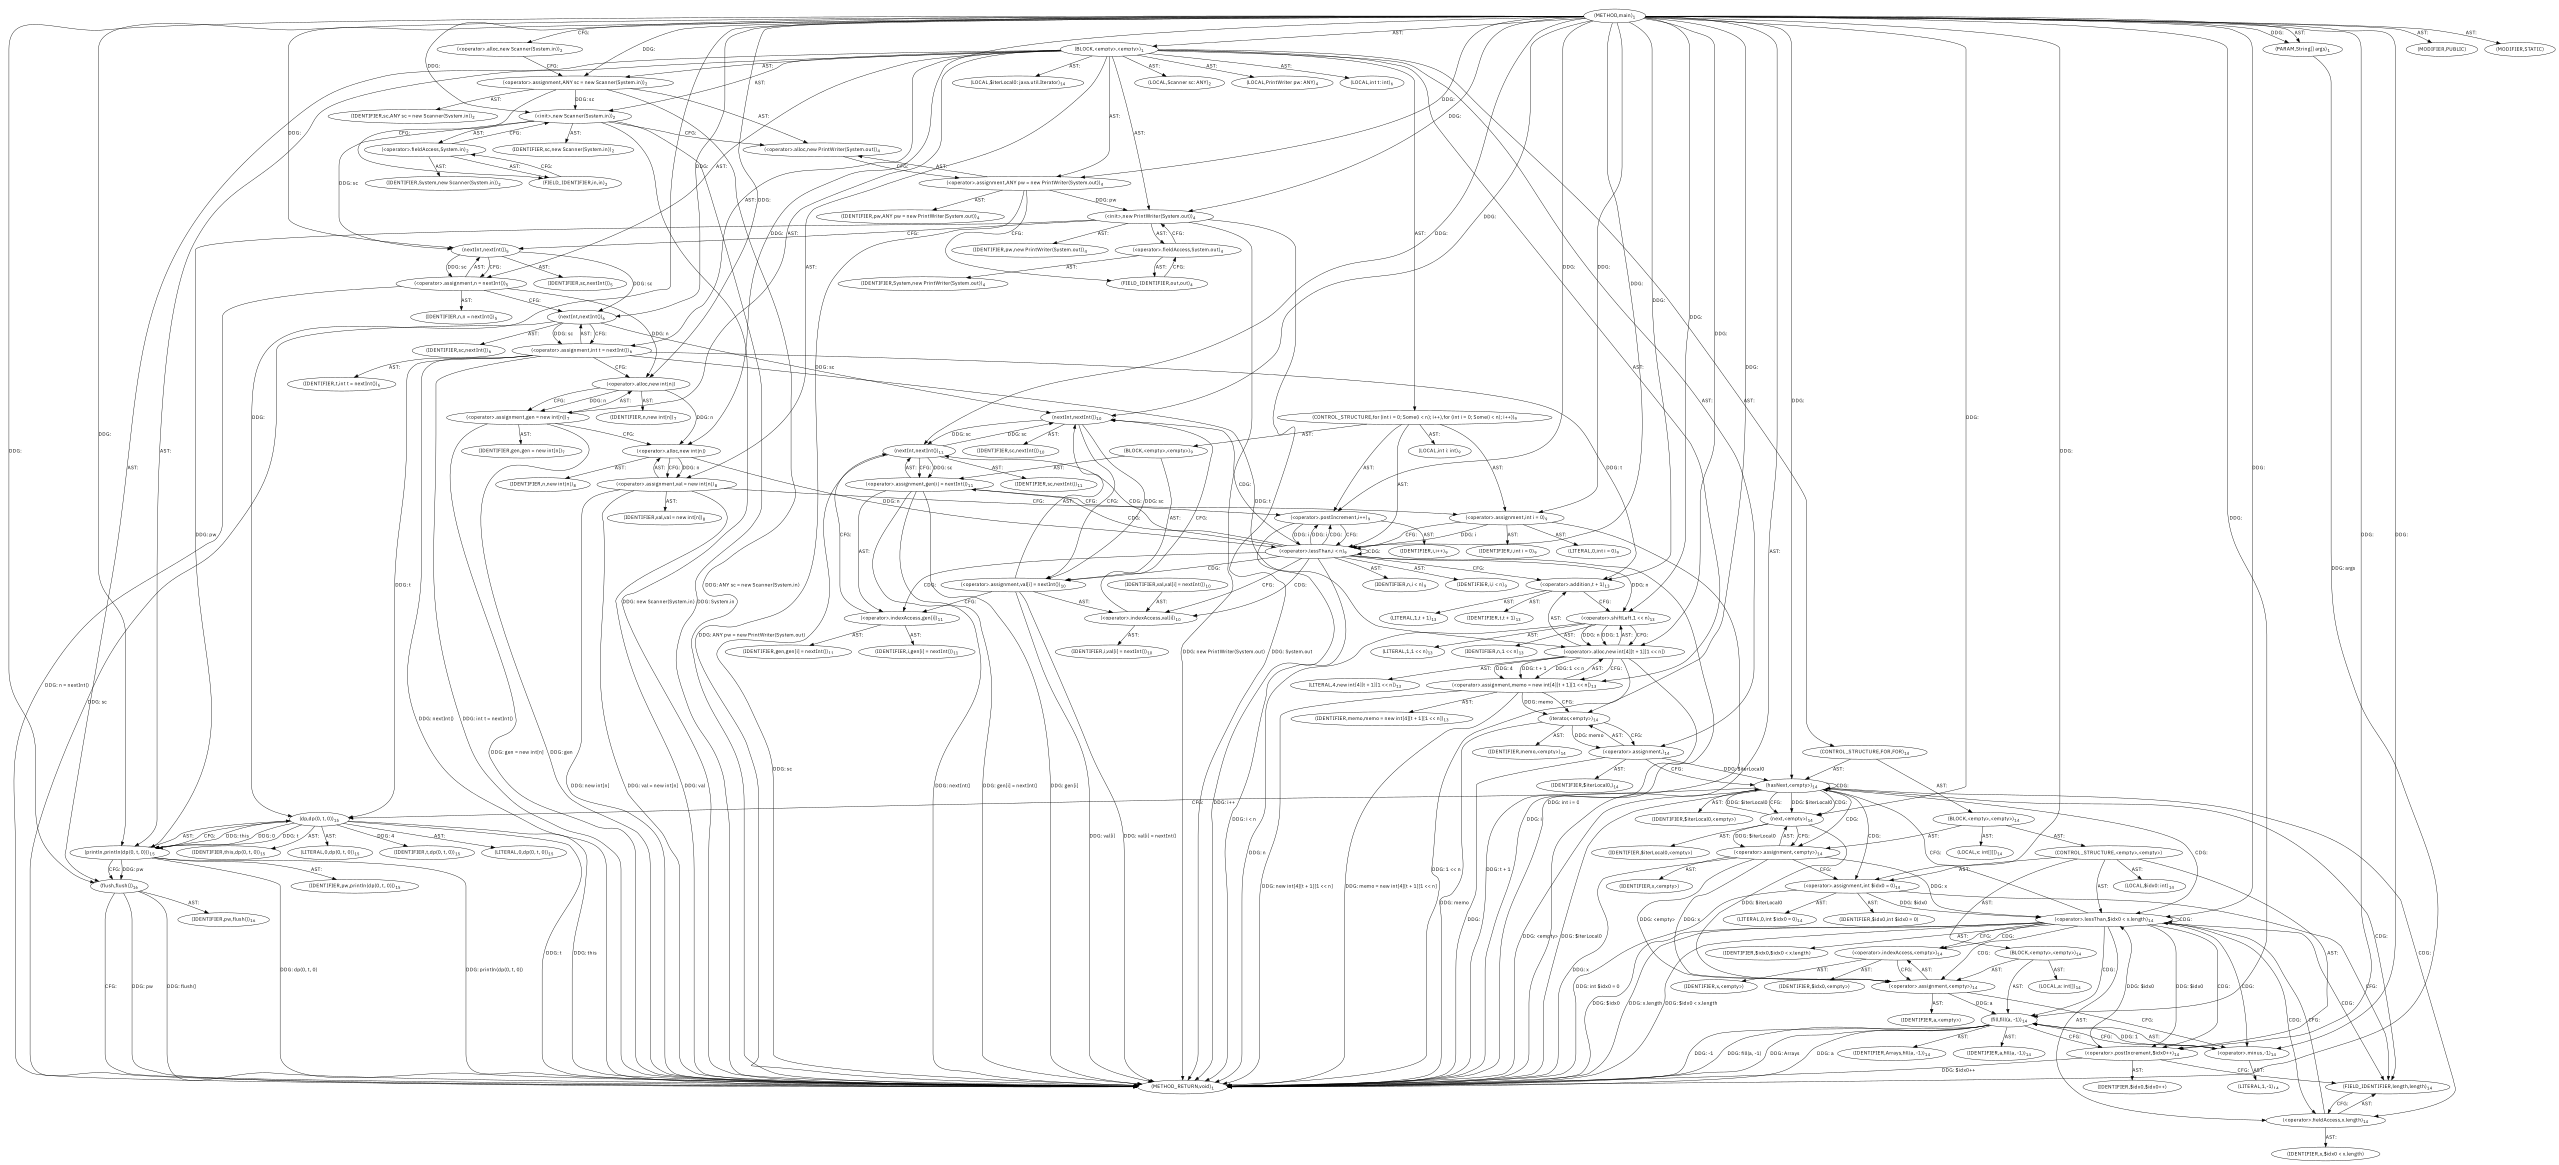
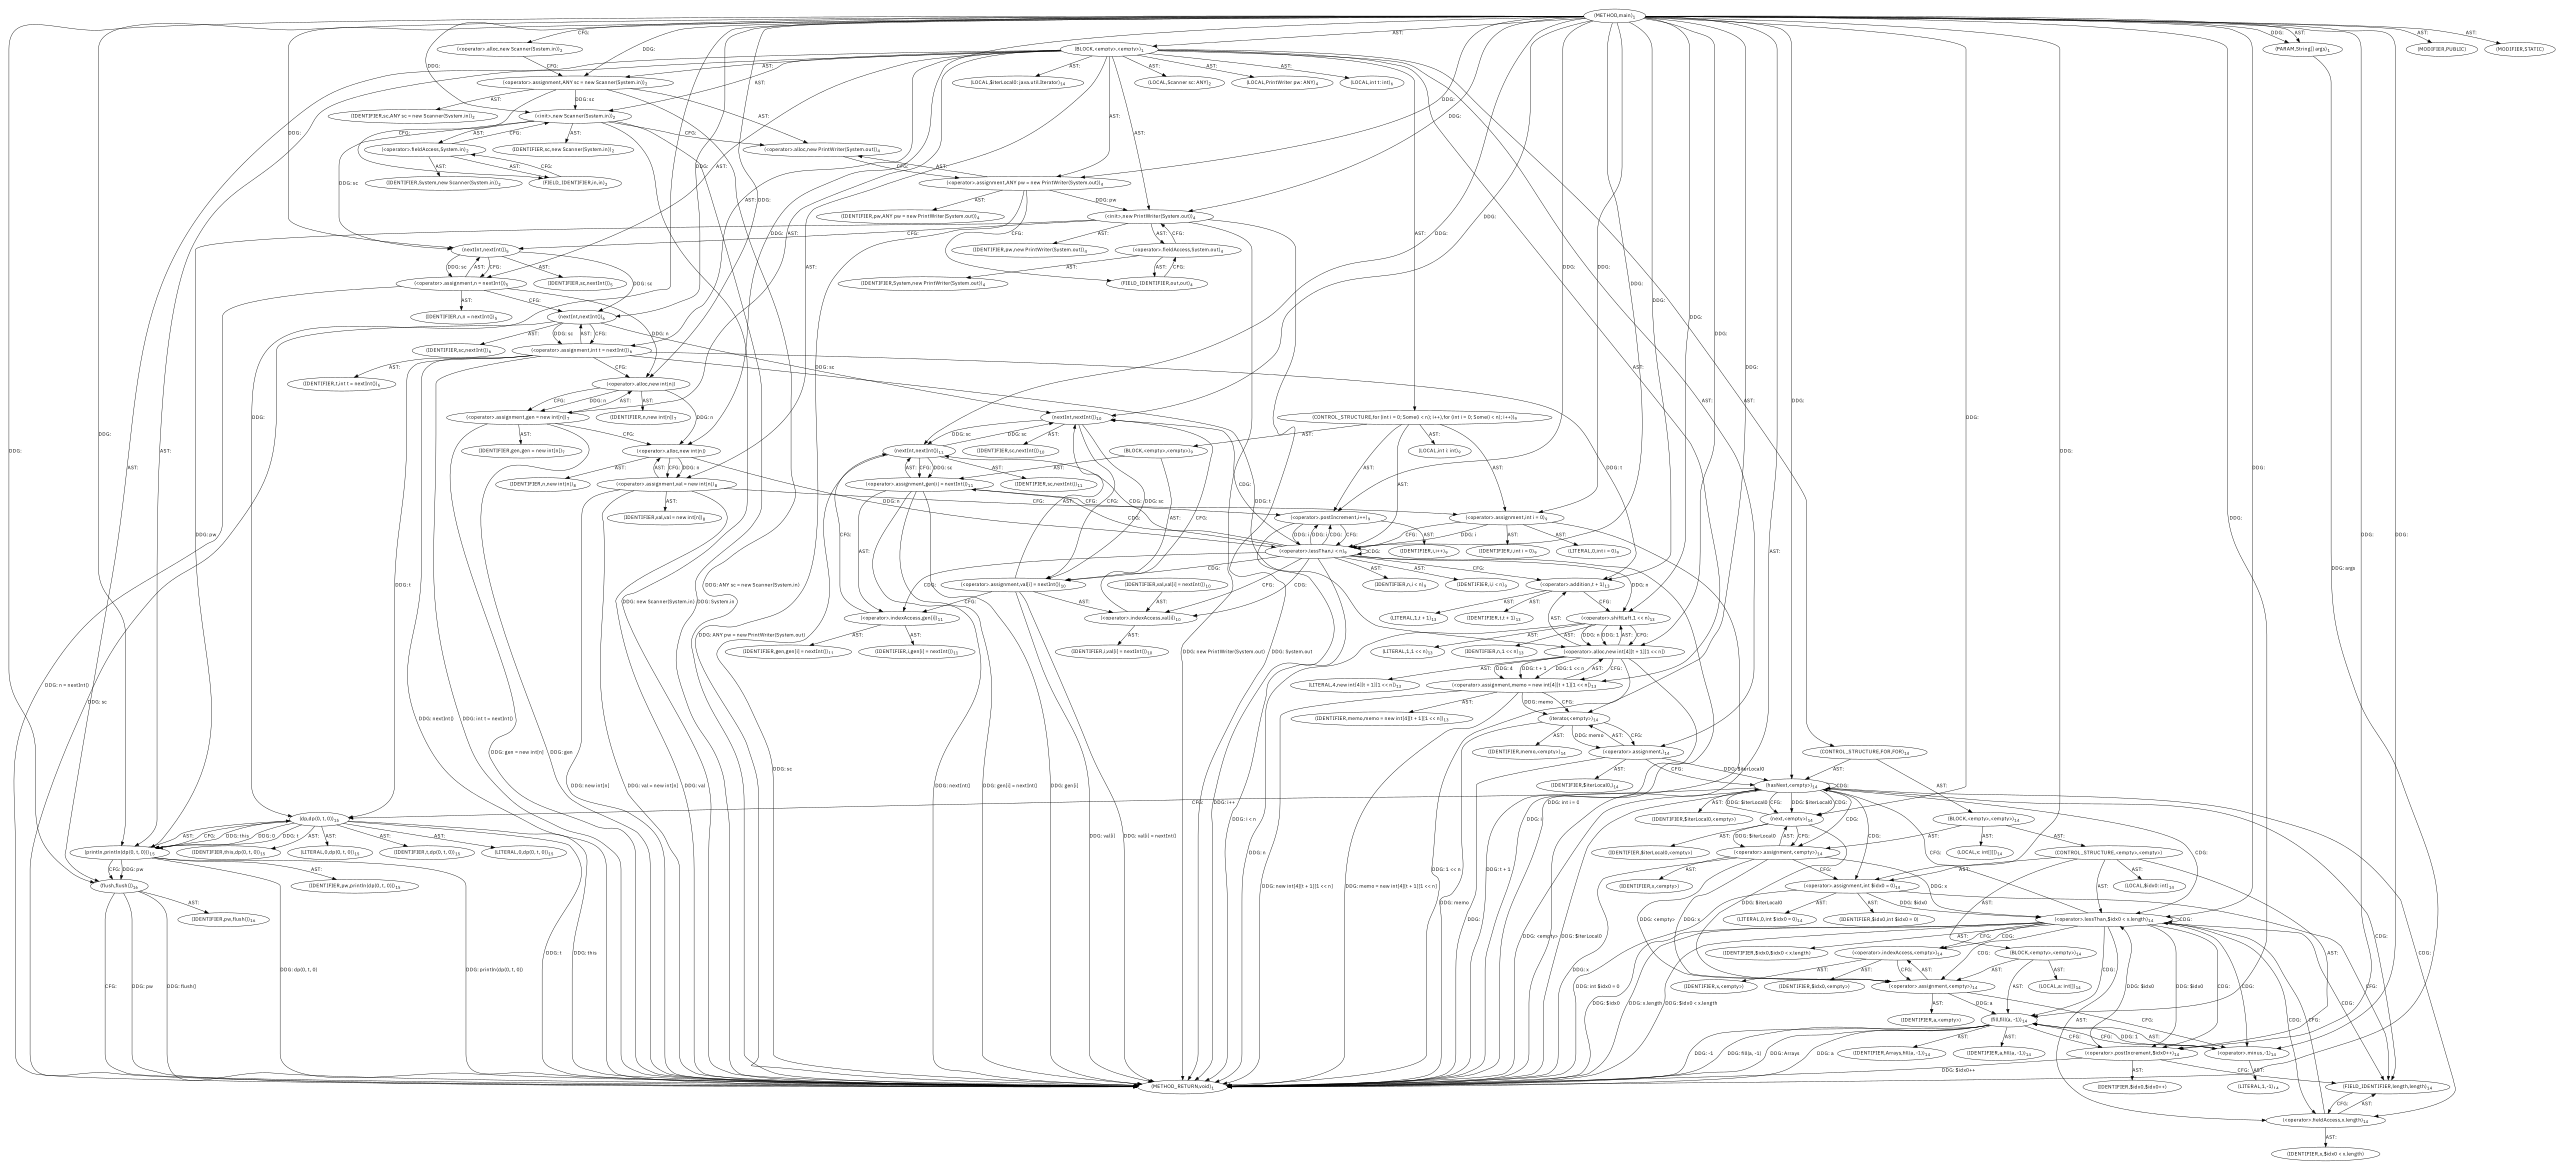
(386, 836) -> (386, 836)
